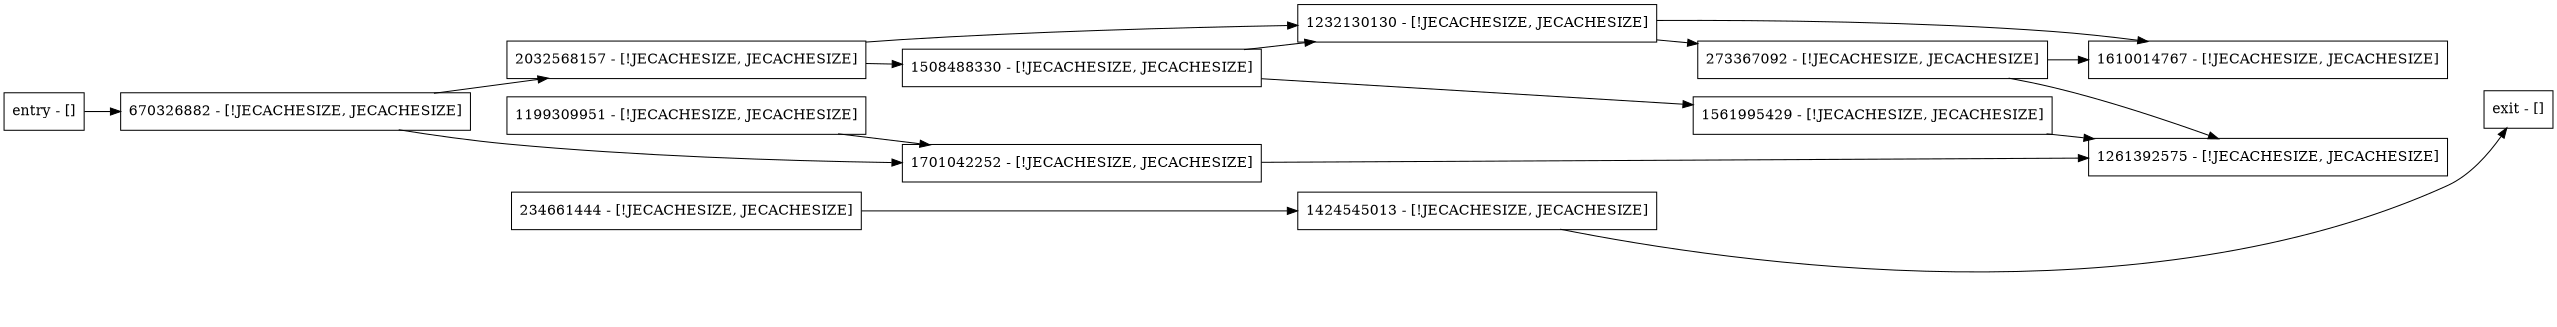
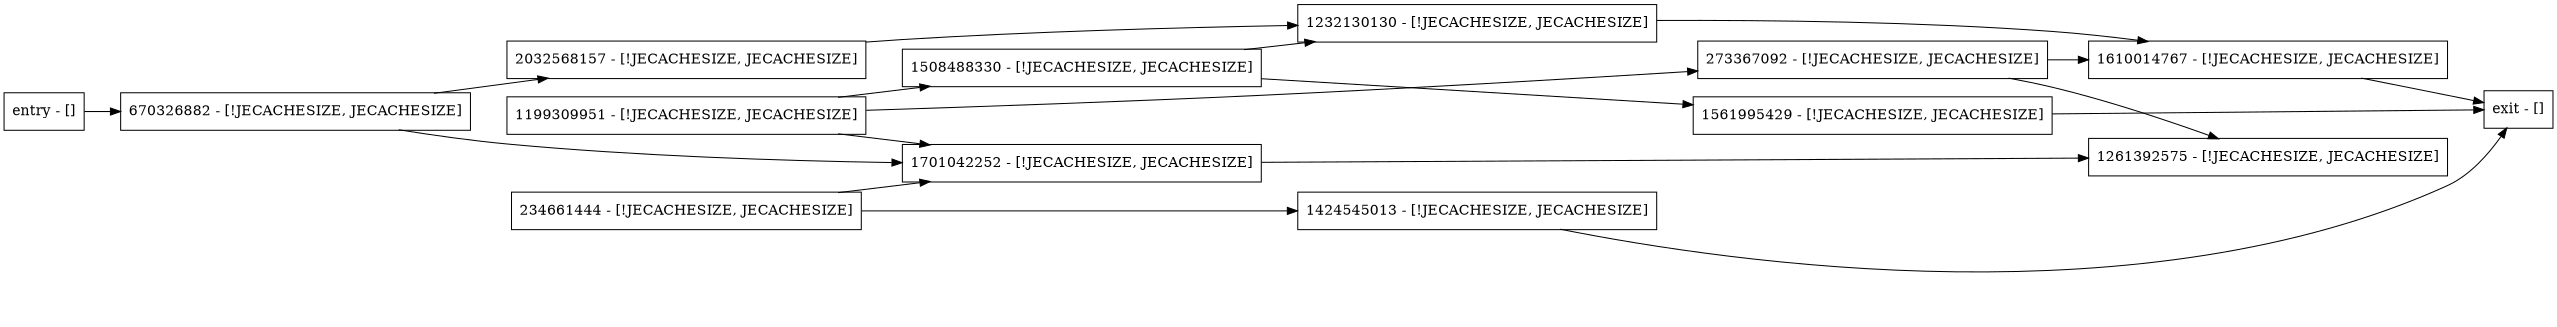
(1672, 41) -> (1277, 95)
(879, 64) -> (879, 92)
none -> (2417, 89)
(2065, 136) -> (2263, 112)
none -> (879, 188)
